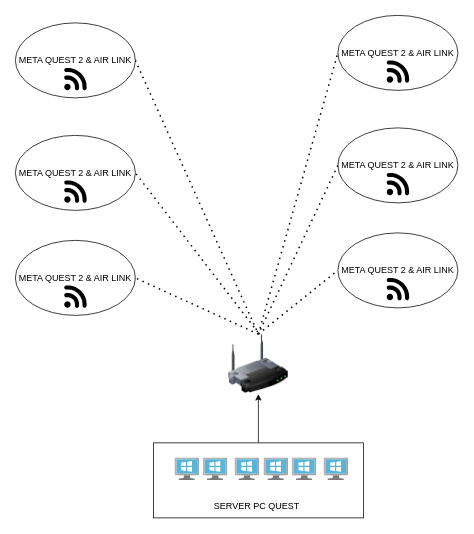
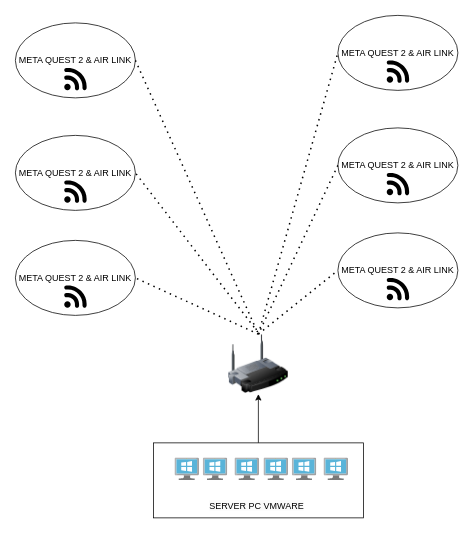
(257, 506) -> (257, 506)
